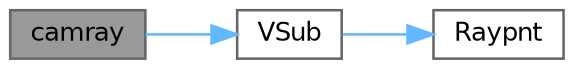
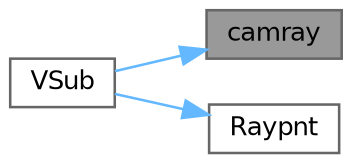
(178, 34) -> (148, 63)
